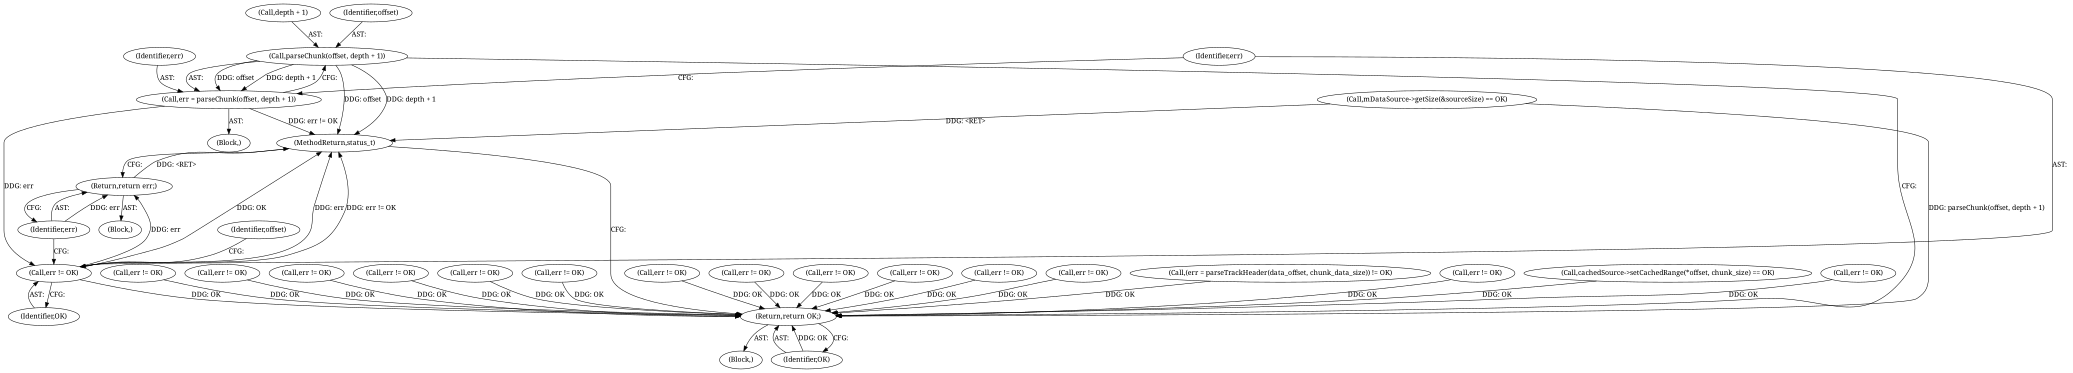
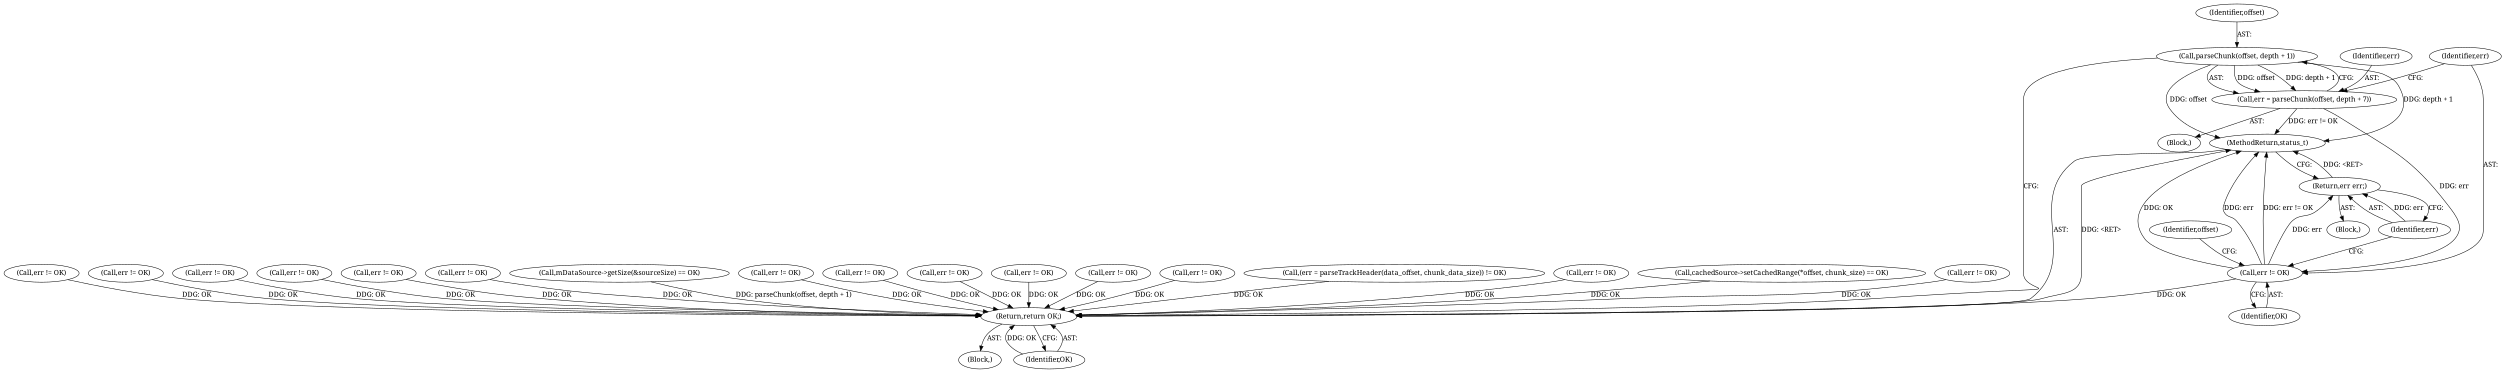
(283, 13) -> none
(229, 100) -> (2304, 100)
(863, 122) -> (1704, 311)
(124, 186) -> (2340, 186)
(619, 230) -> (2062, 230)
